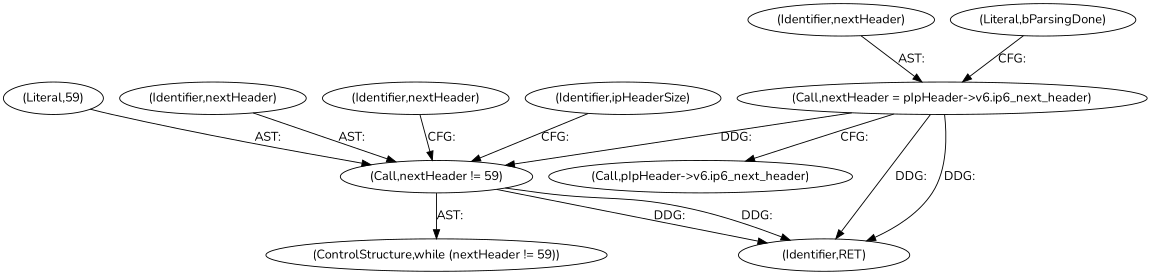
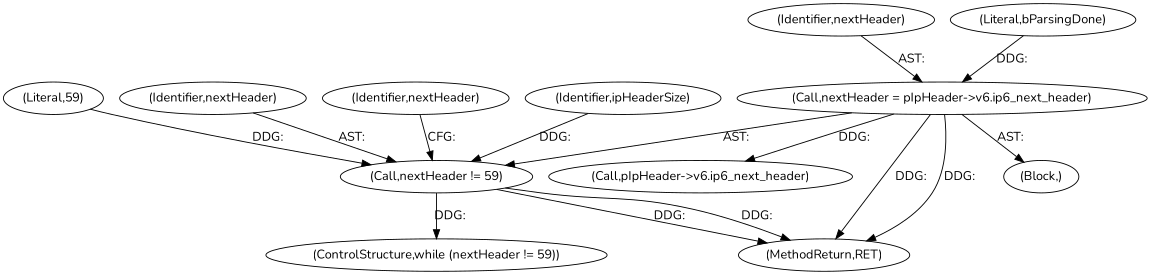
(1014, 59) -> (1014, 59)
(270, 137) -> (270, 137)
(557, 137) -> (557, 137)
(738, 137) -> (738, 137)
(856, 137) -> (856, 137)
none -> (1041, 177)
(452, 216) -> (452, 216)
(824, 255) -> (824, 255)
